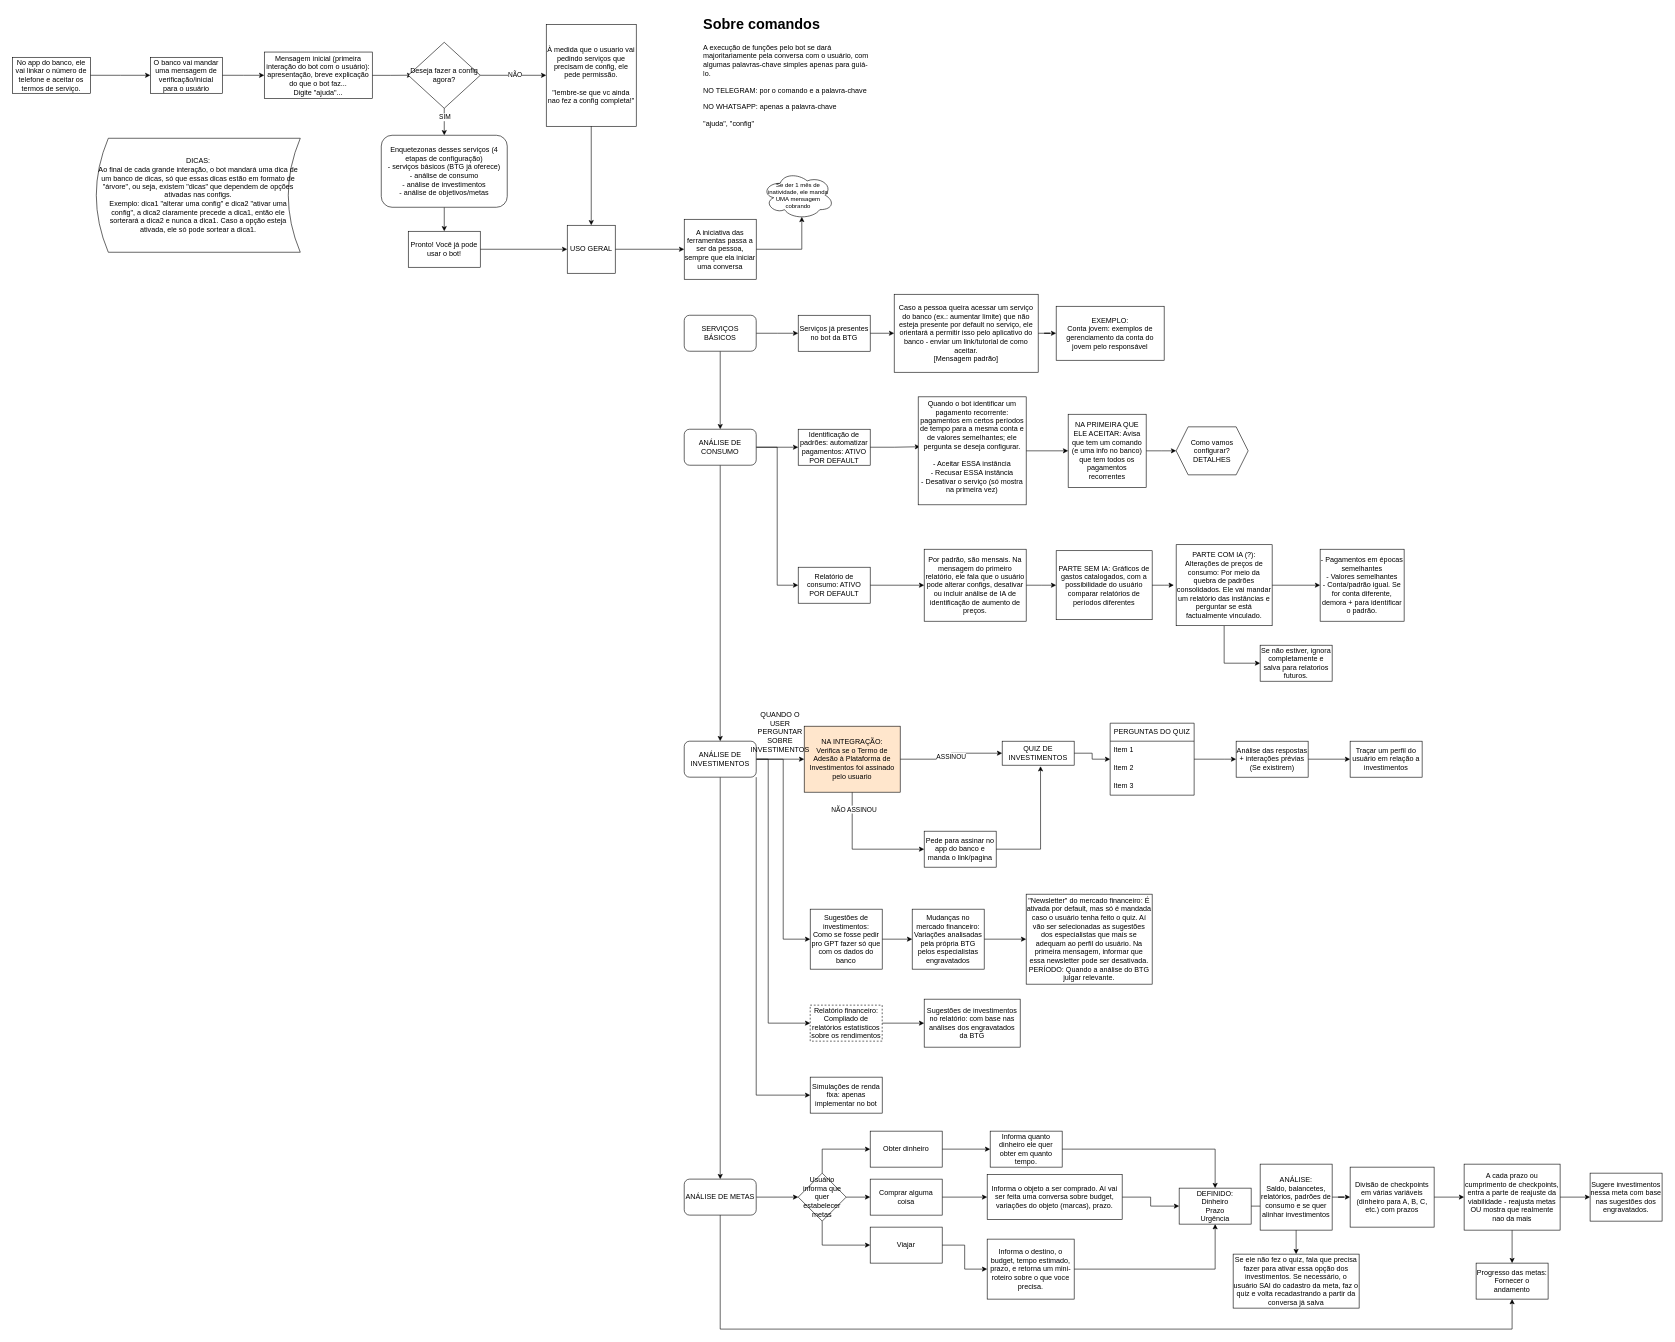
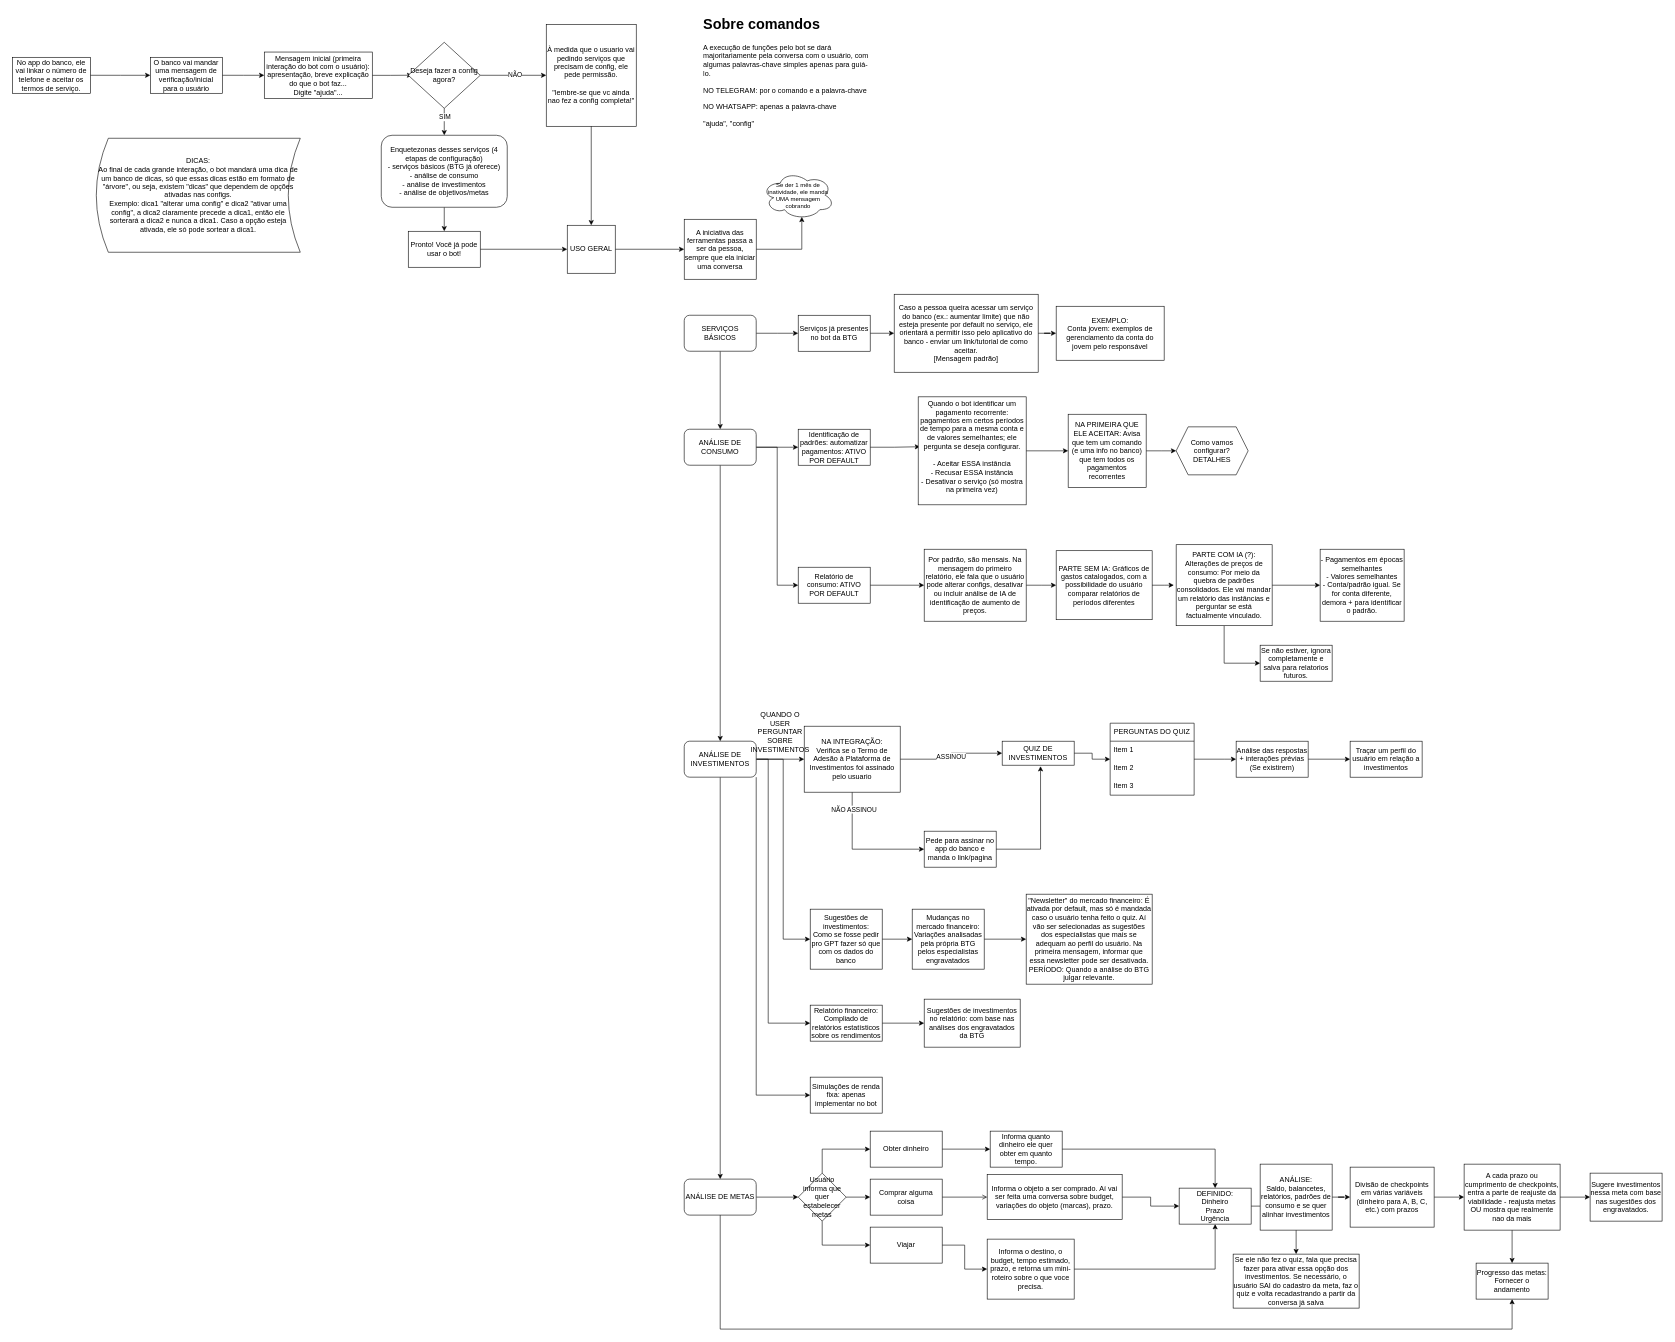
(852, 759) -> (852, 759)
(846, 1023) -> (846, 1023)
(981, 1197) -> (983, 1197)
